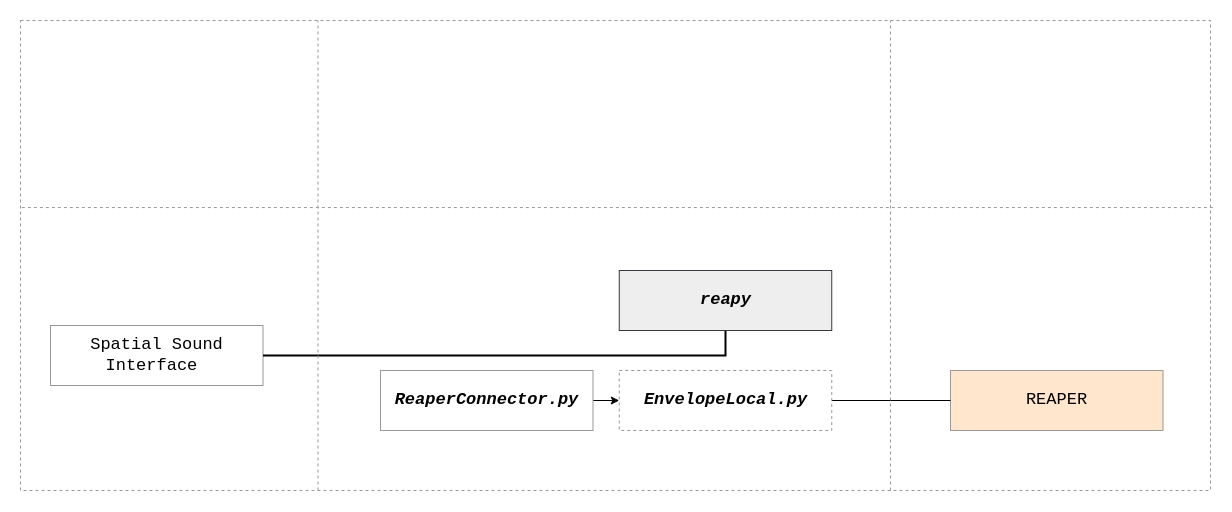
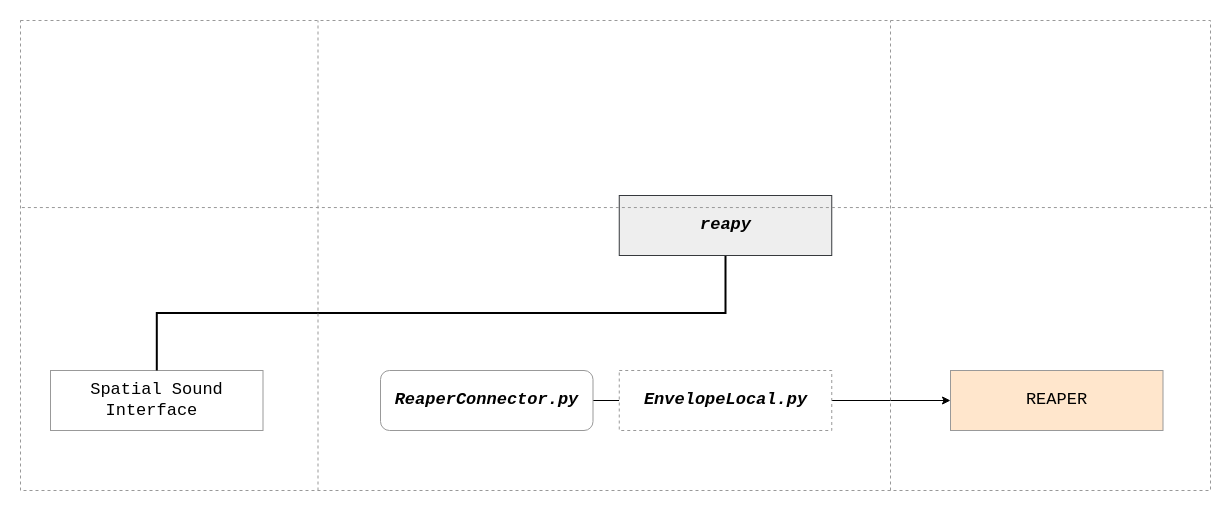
(726, 301) -> (726, 226)
(157, 356) -> (157, 401)
(487, 401) -> (487, 401)
(611, 401) -> (614, 401)
(945, 401) -> (942, 401)
